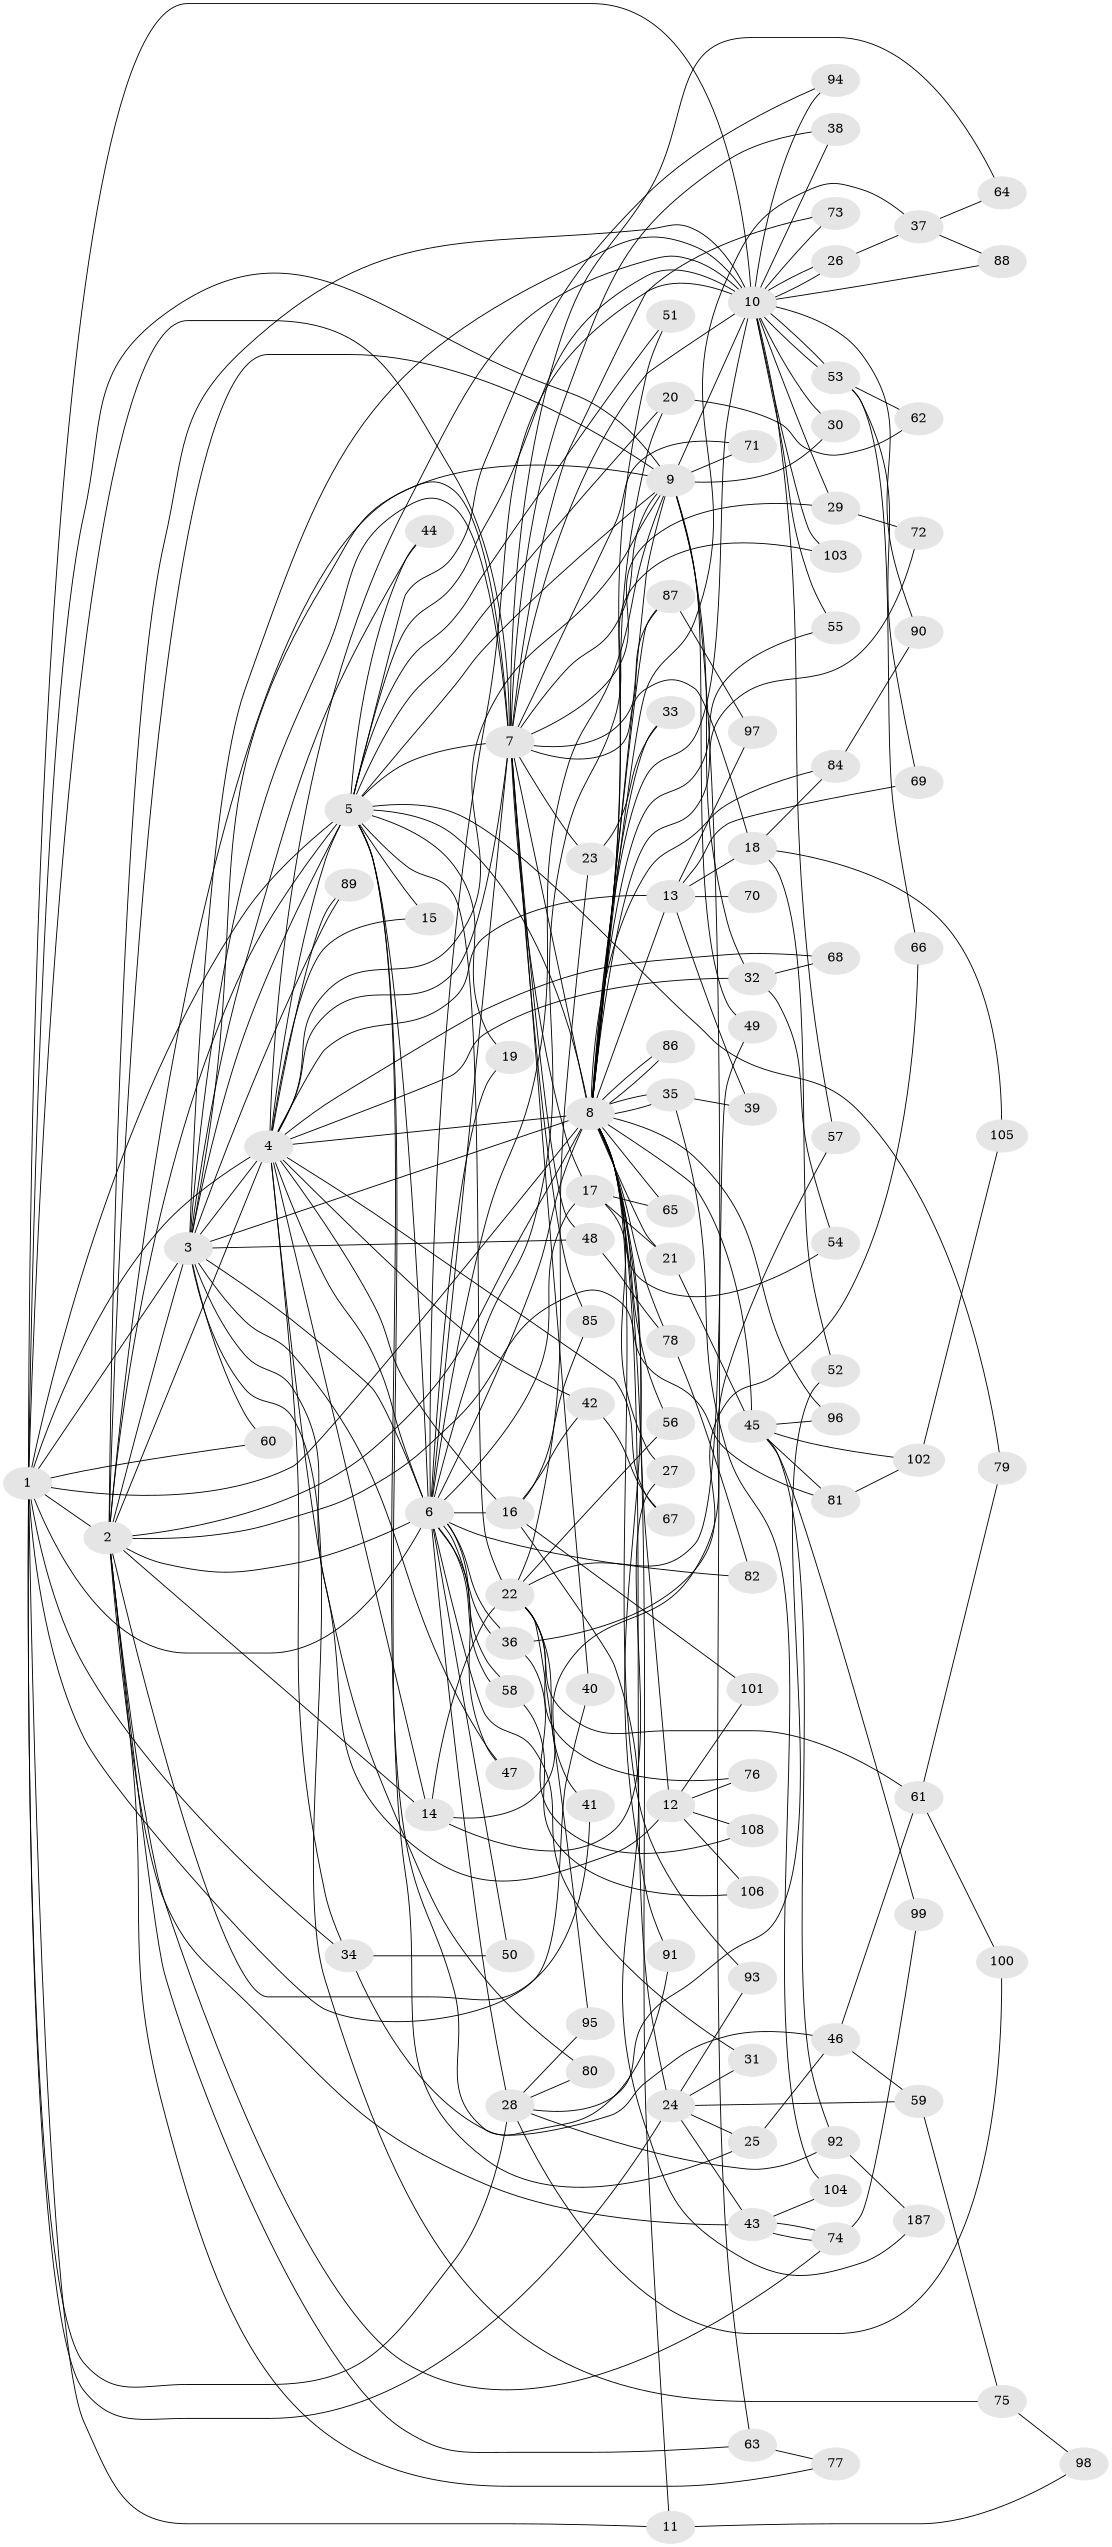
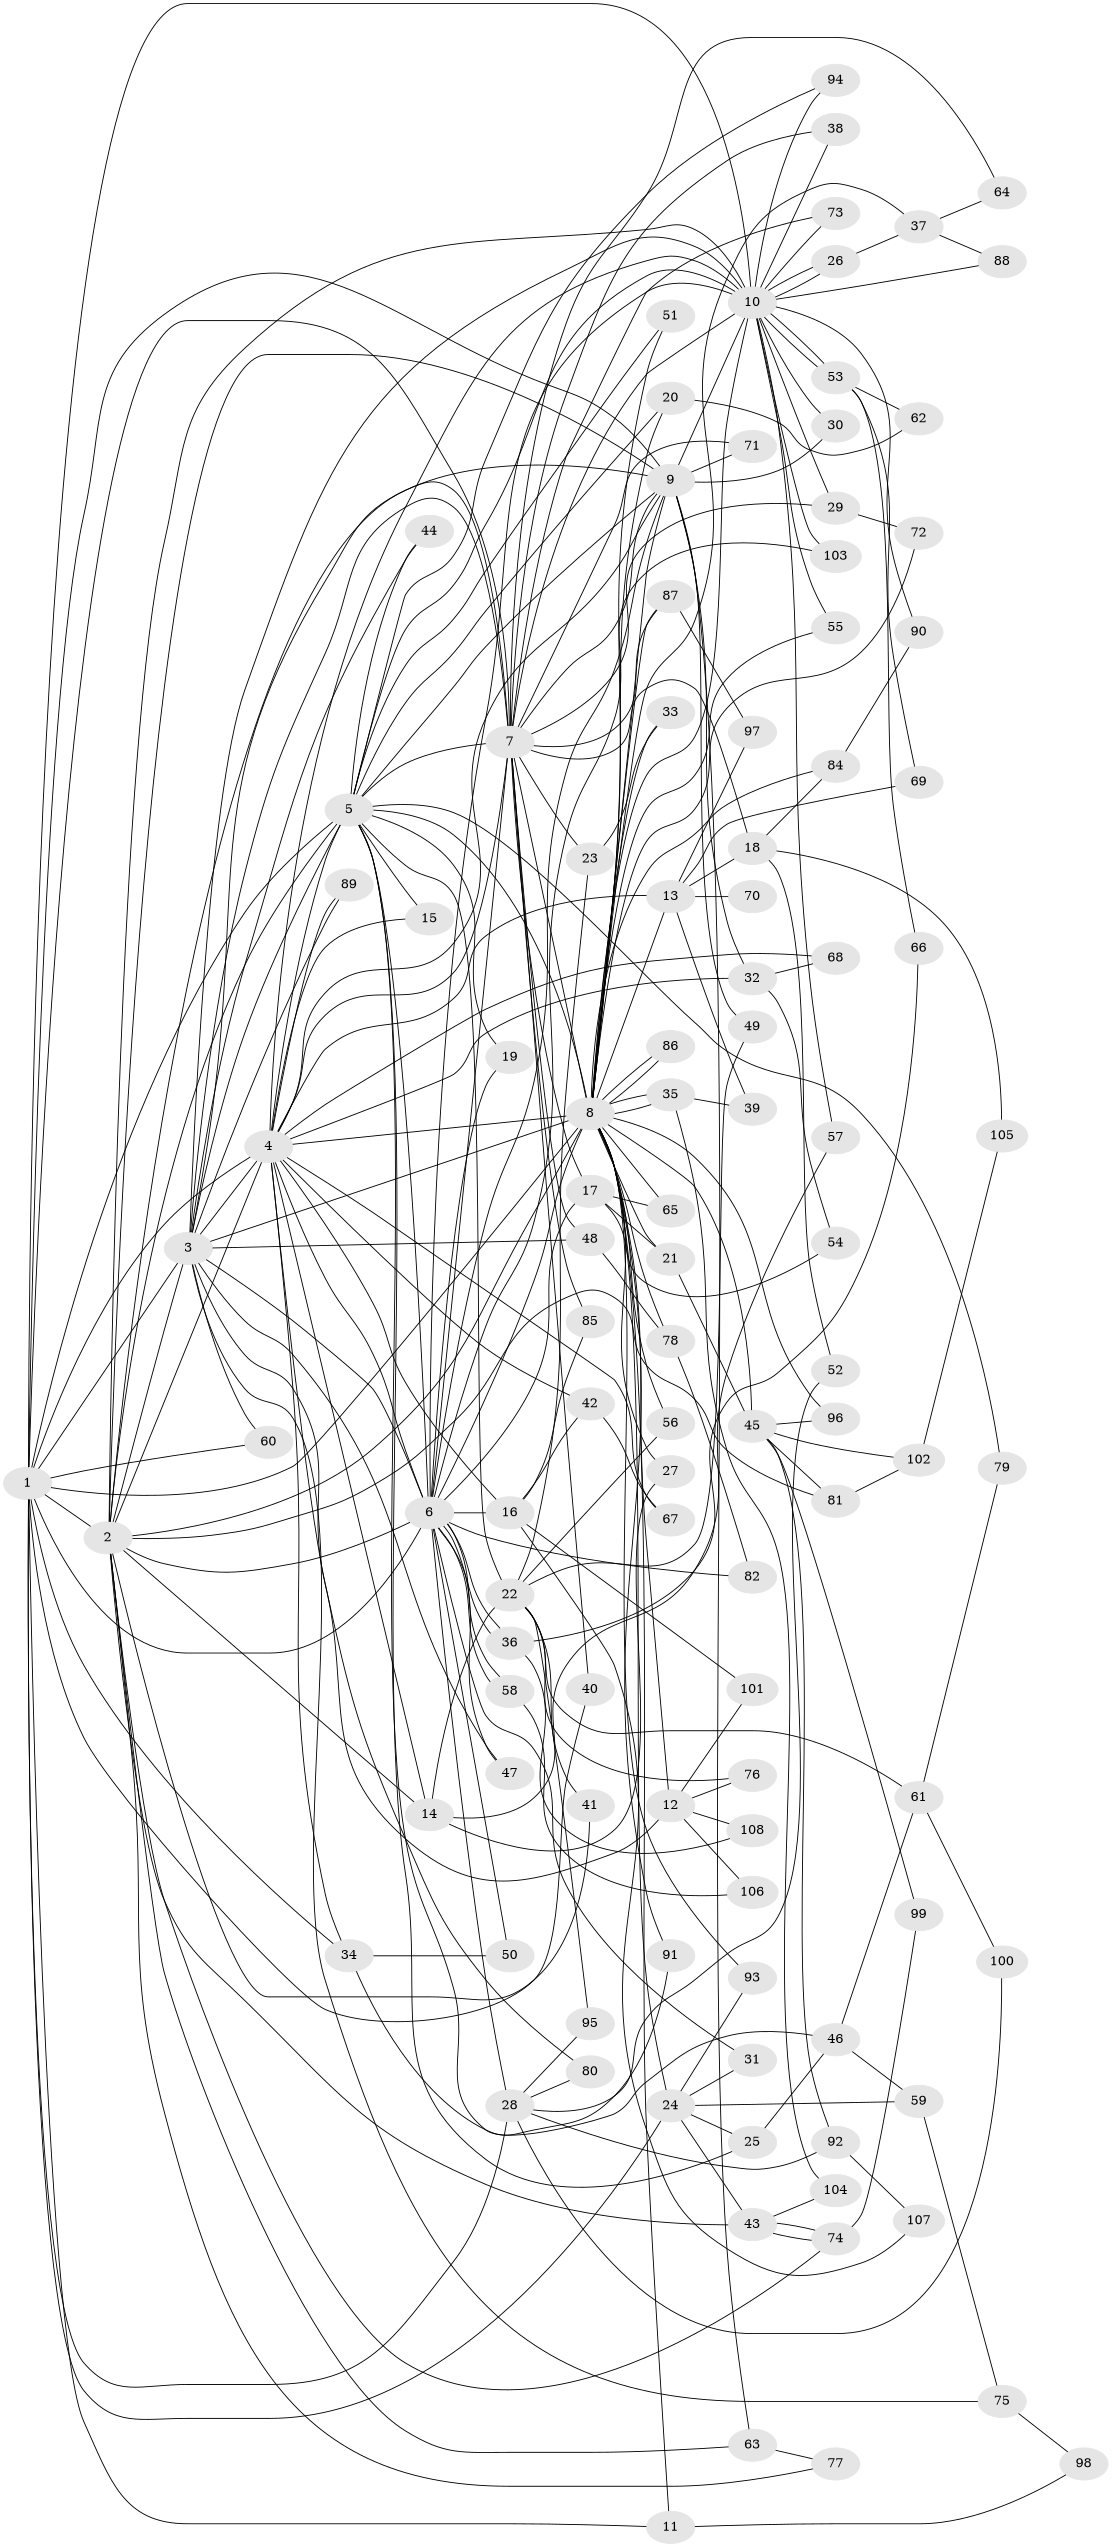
(919, 2221) -> (919, 2221)
